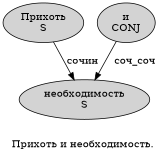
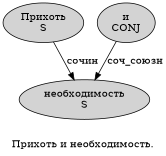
(135, 61) -> (135, 61)
